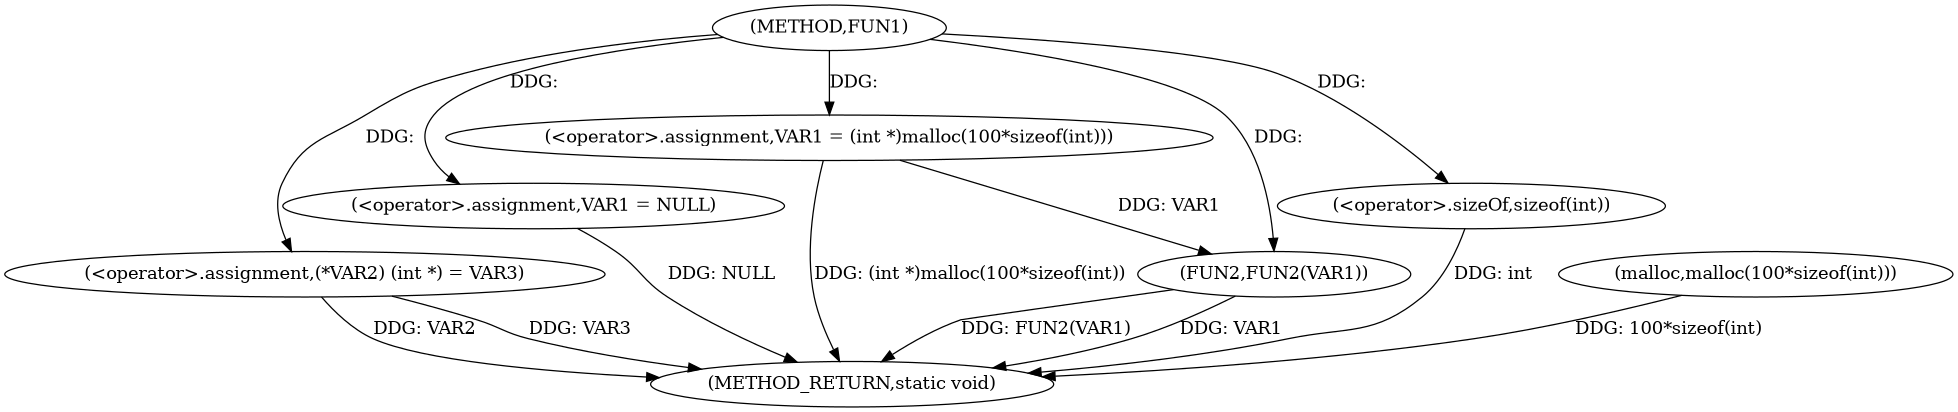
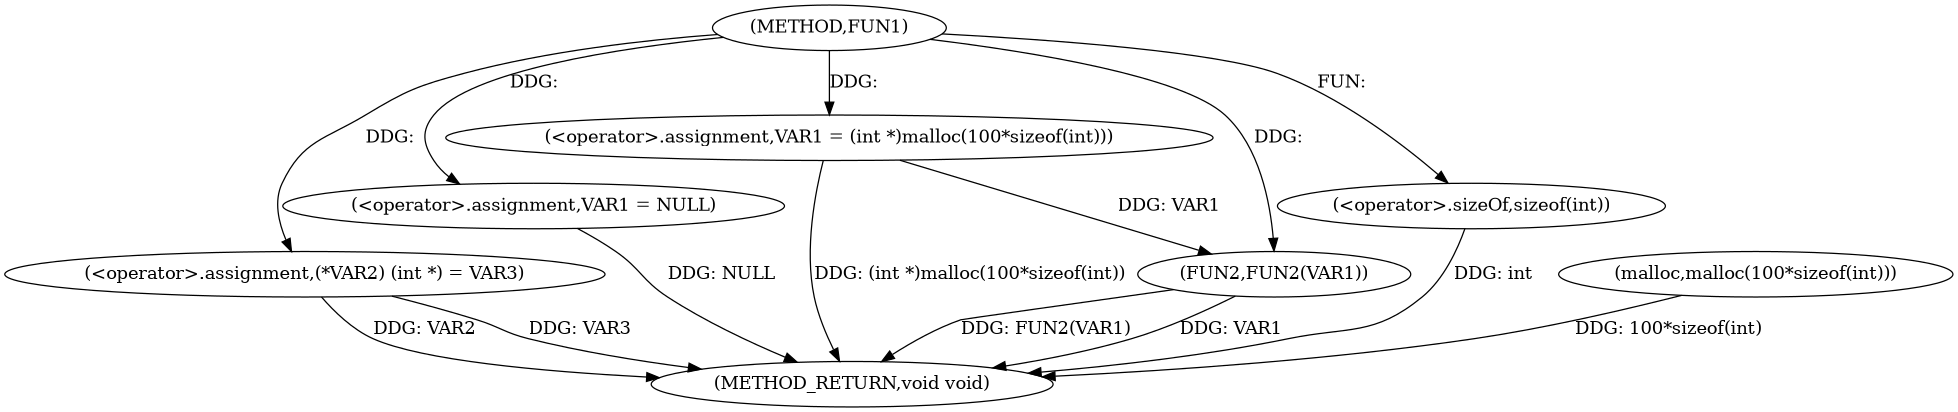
(1344, 83) -> (1344, 83)
(852, 384) -> (852, 384)
